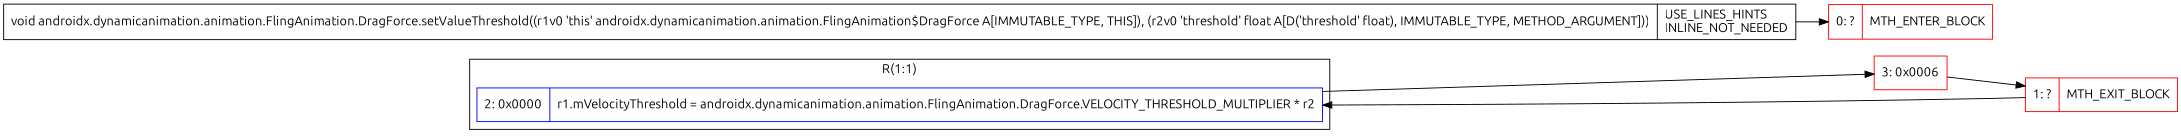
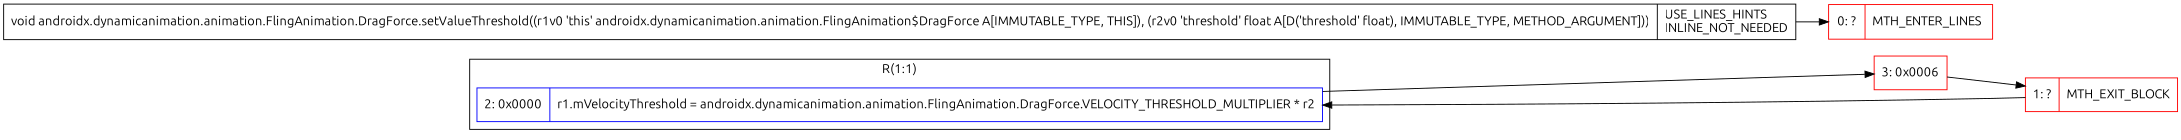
(1927, 21) -> (1927, 21)
